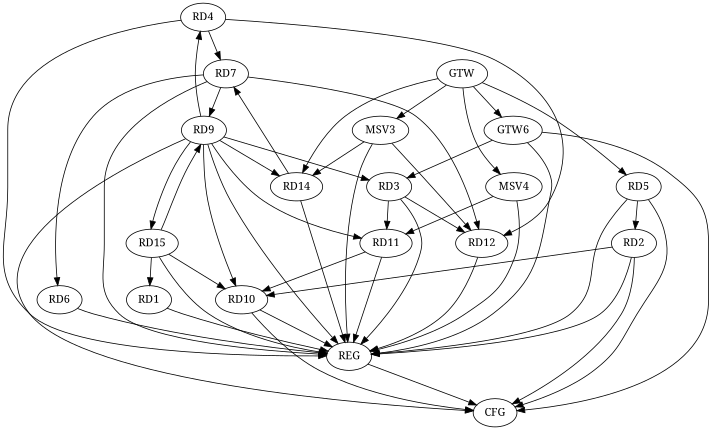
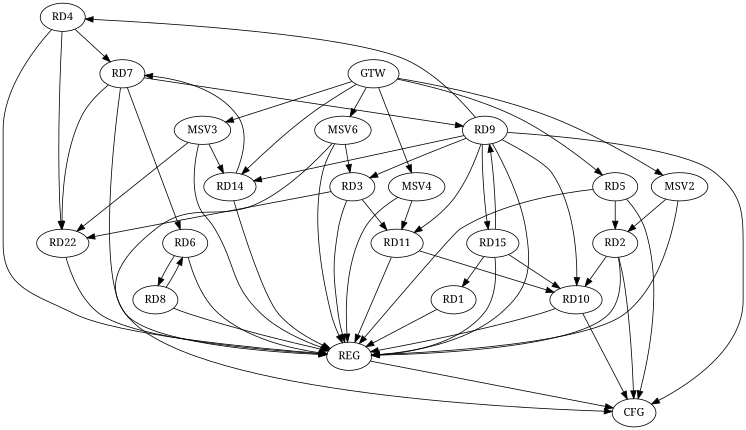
(513, 130) -> (343, 130)
none -> (680, 187)
(482, 243) -> (63, 243)
none -> (155, 300)
